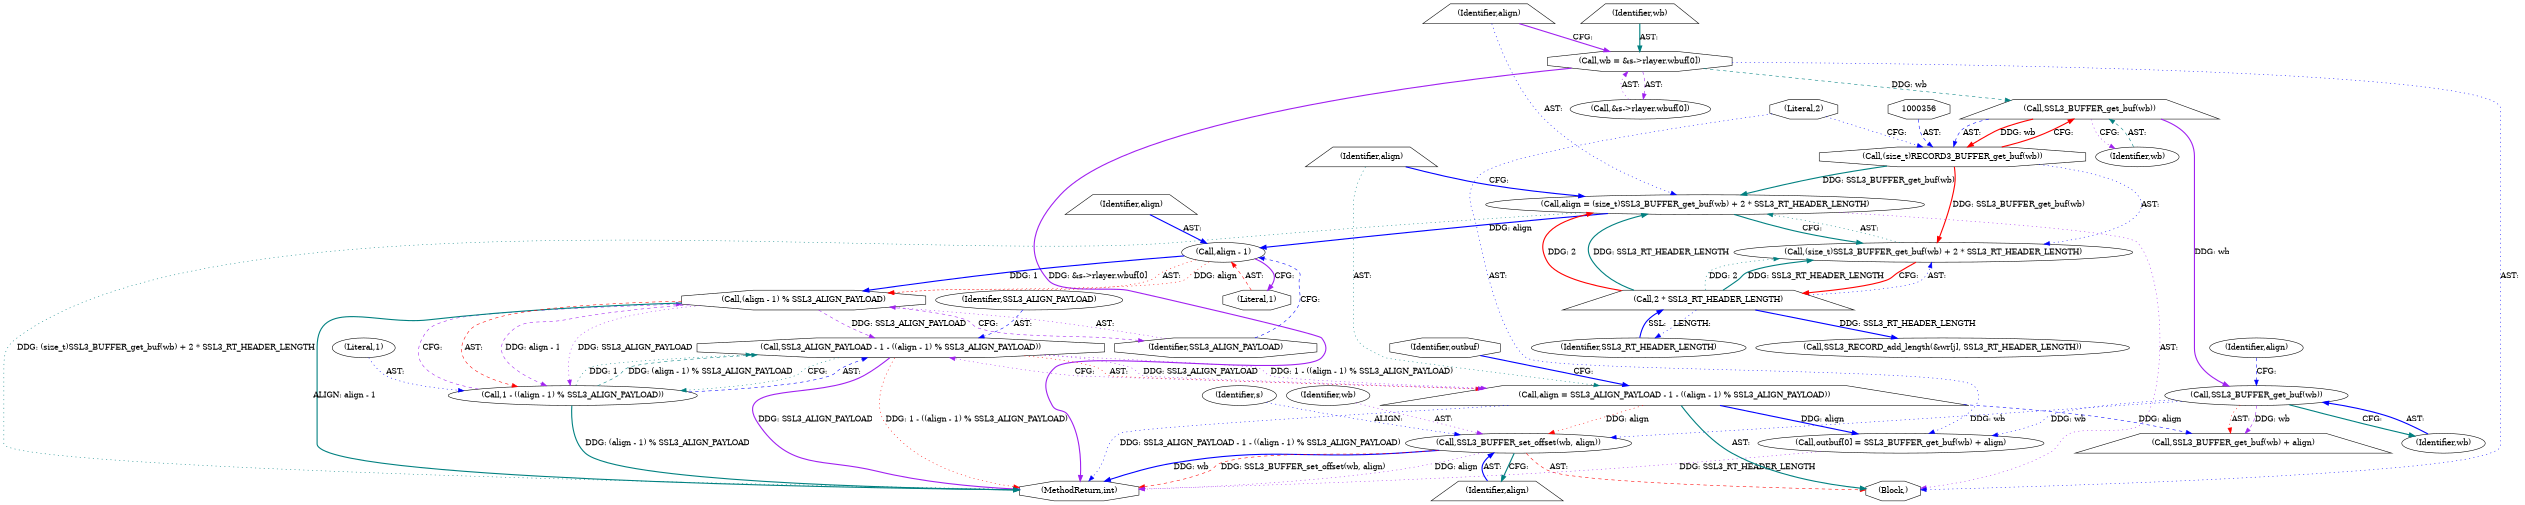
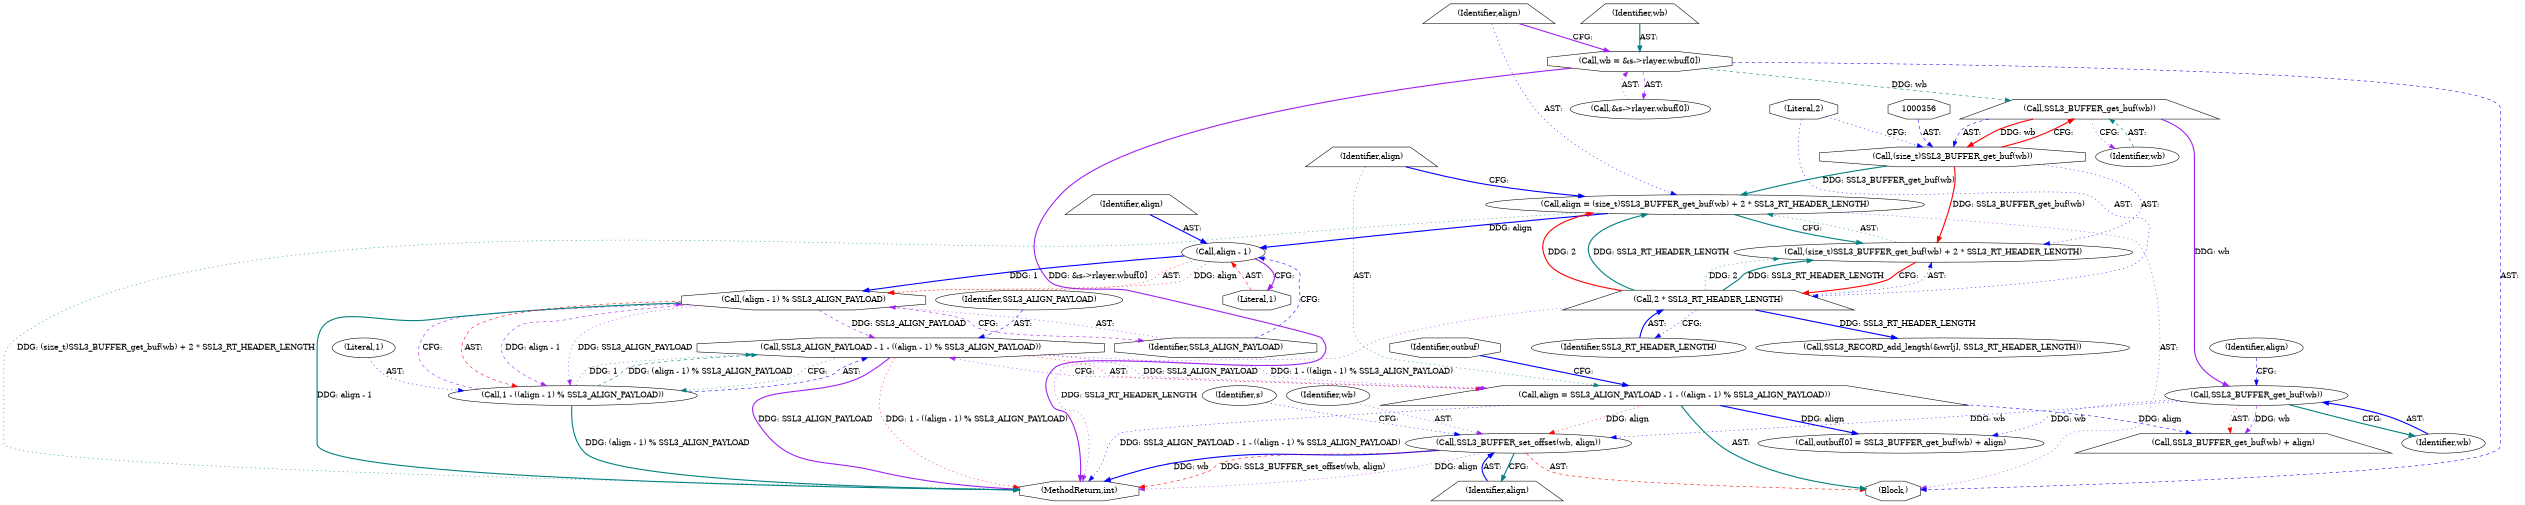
(1953, 157) -> (1953, 157)
(2501, 180) -> (2501, 180)
(1658, 324) -> (1658, 324)
(1693, 324) -> (1693, 324)
(1538, 360) -> (2125, 217)
(345, 396) -> (345, 396)
(1390, 419) -> (1390, 419)
(1500, 475) -> (1256, 360)
